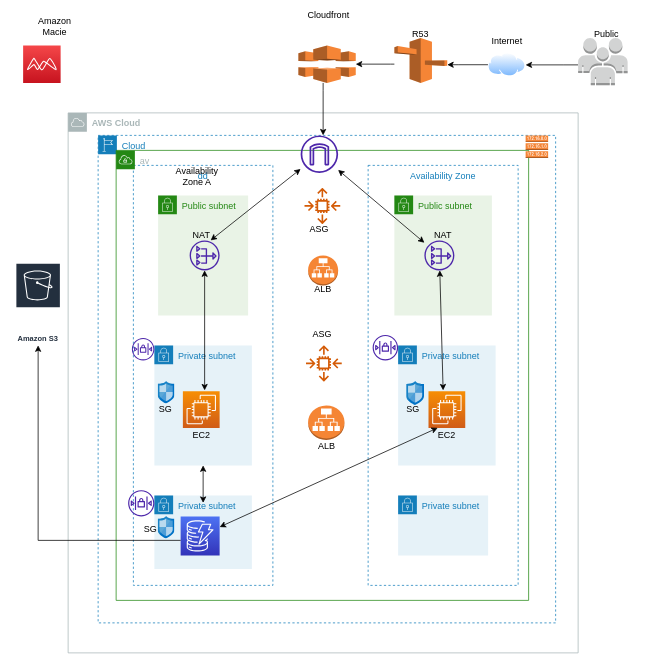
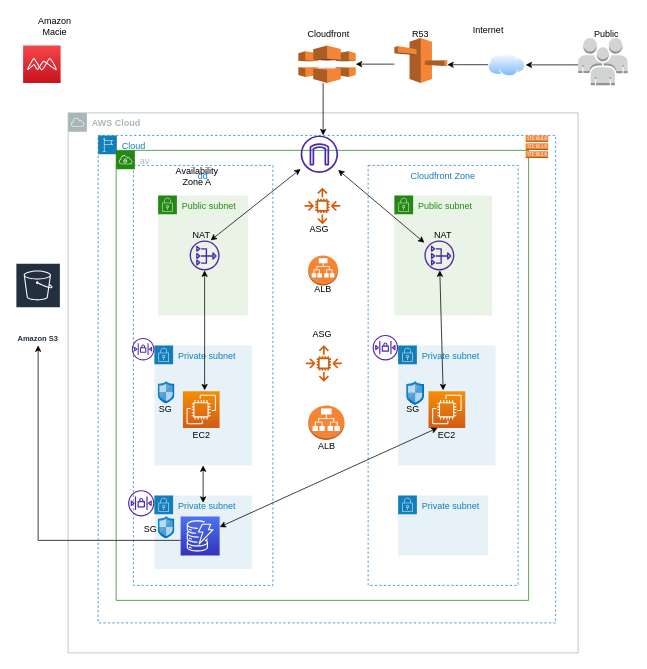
(329, 15) -> (329, 34)
(507, 42) -> (488, 30)
(443, 176) -> (443, 176)
